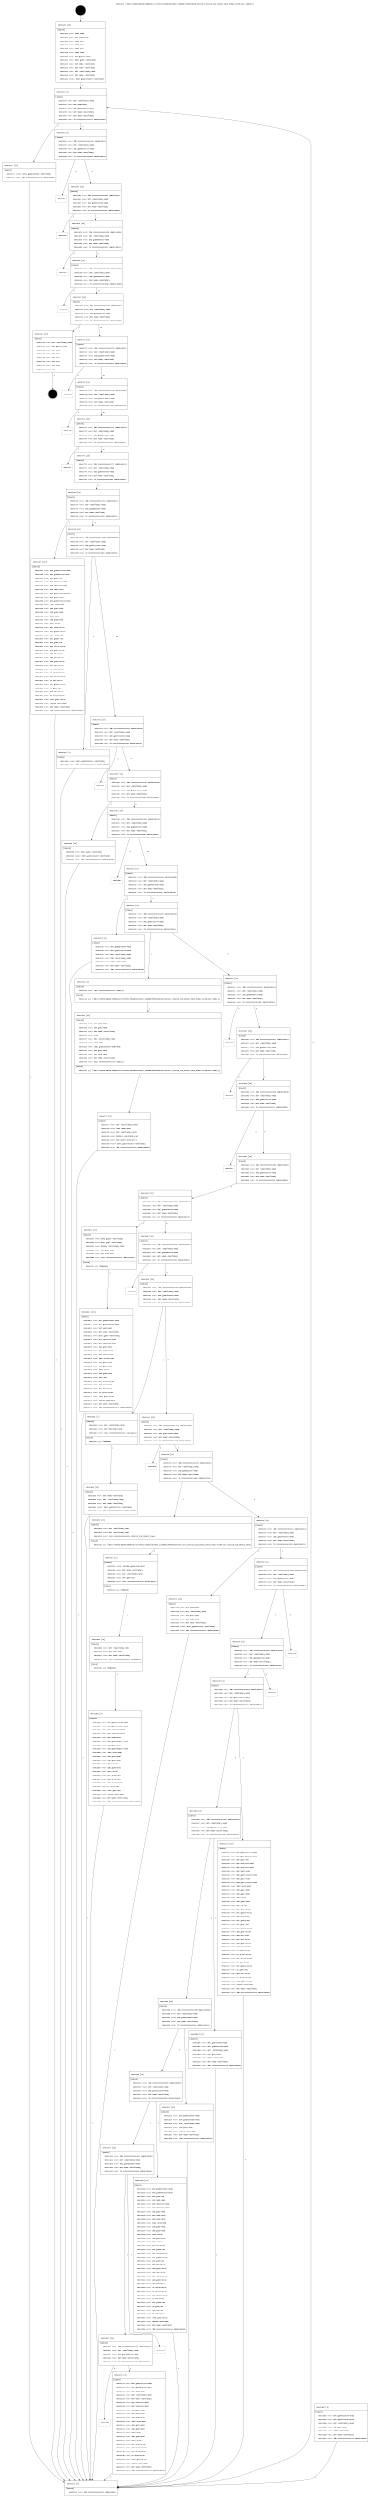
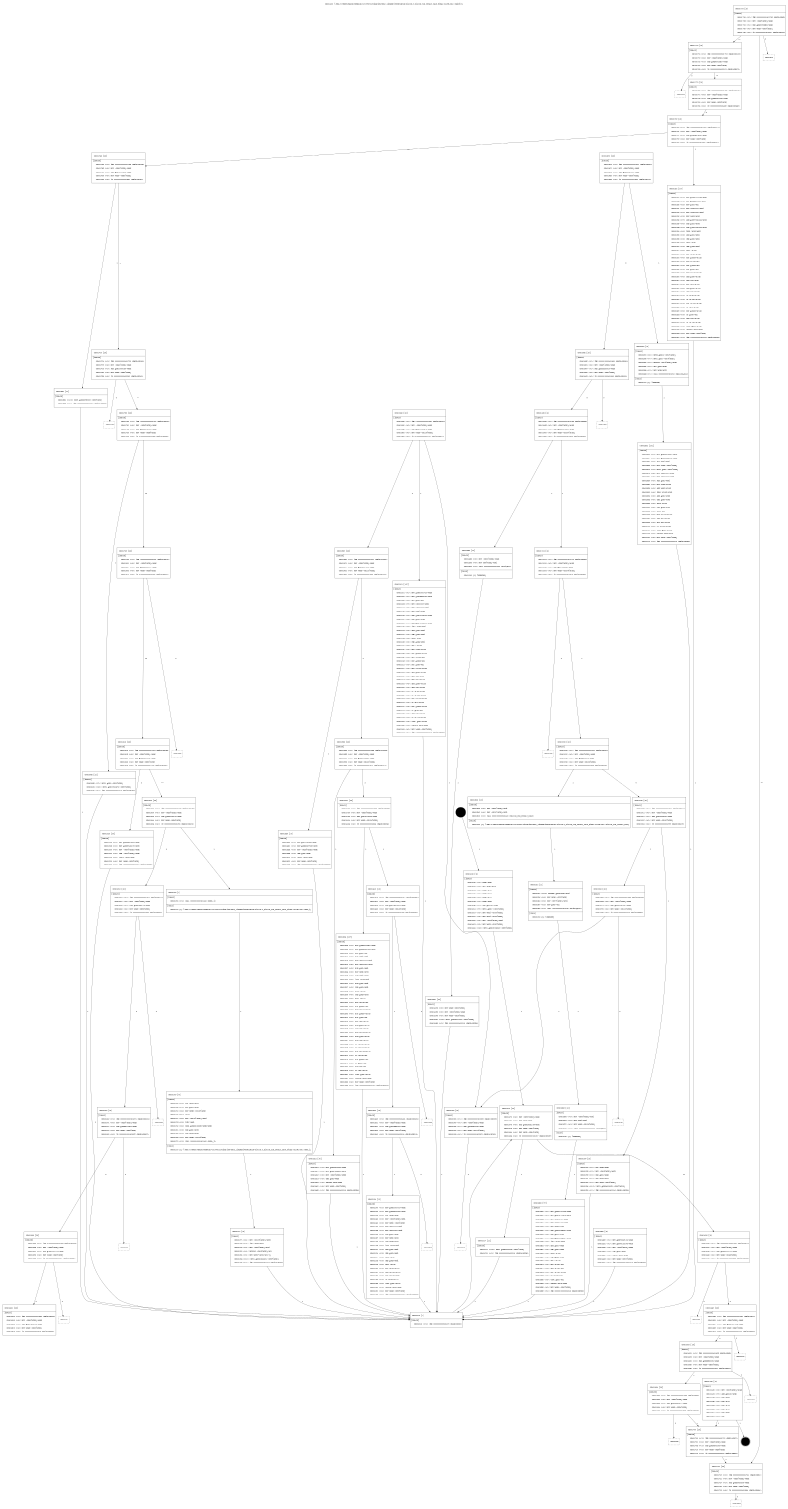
(77, 328) -> (717, 1423)
(101, 372) -> (760, 750)
(215, 1191) -> none
(247, 1673) -> (448, 784)
